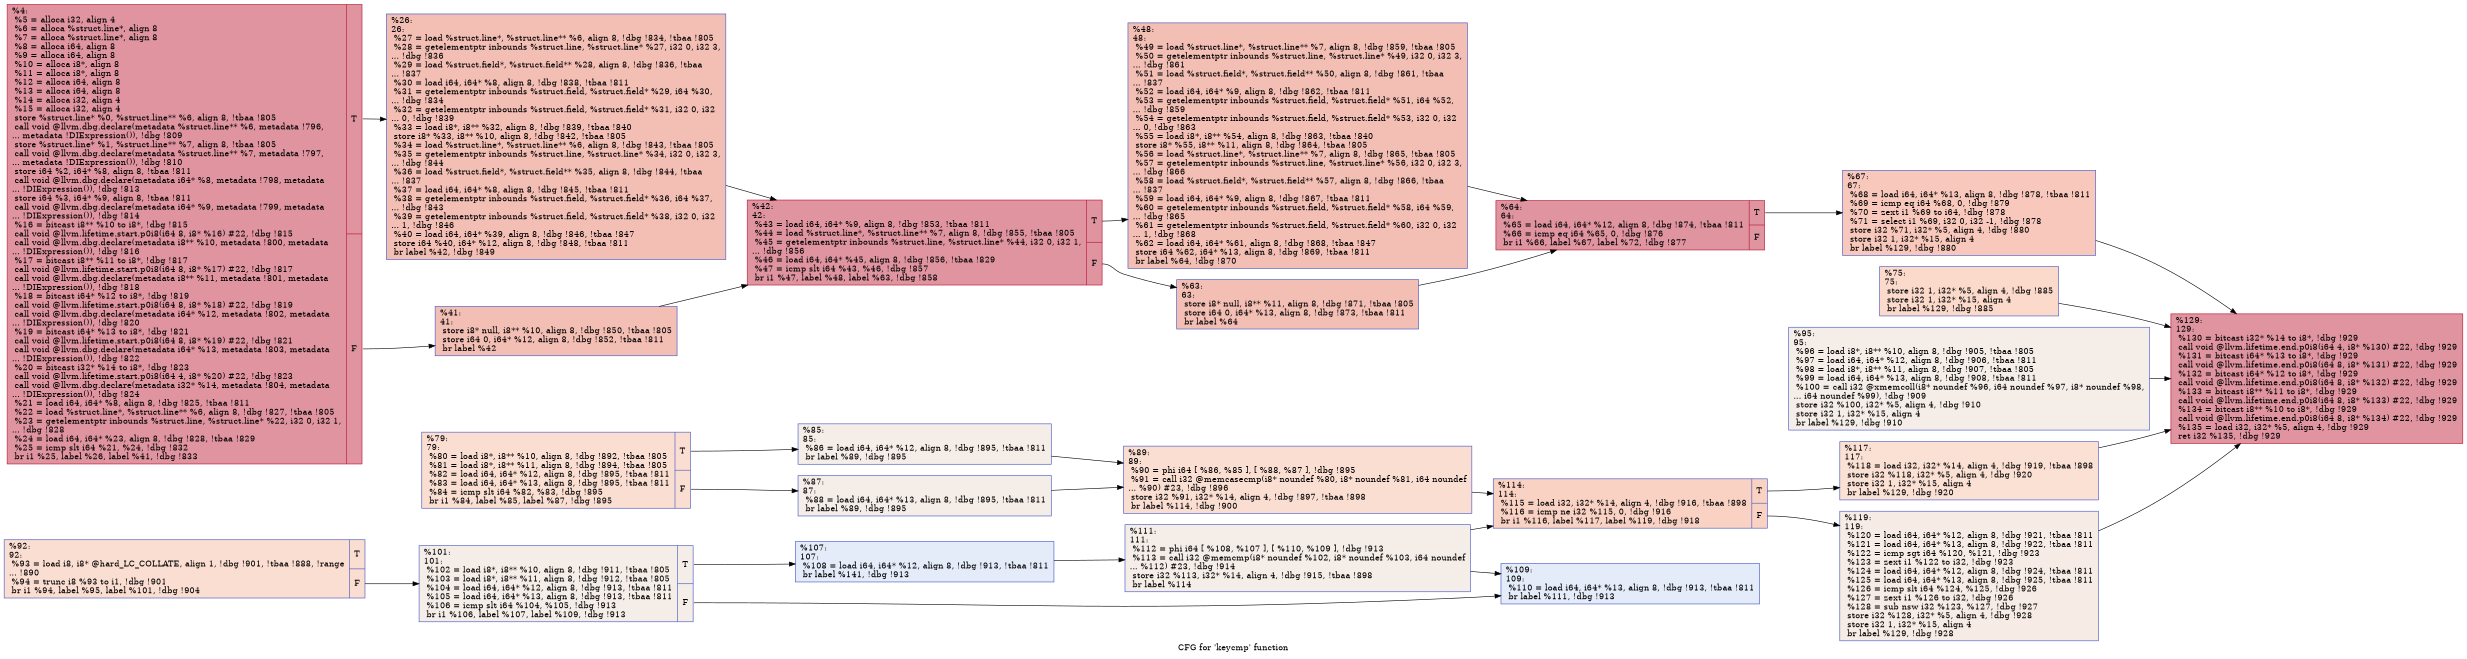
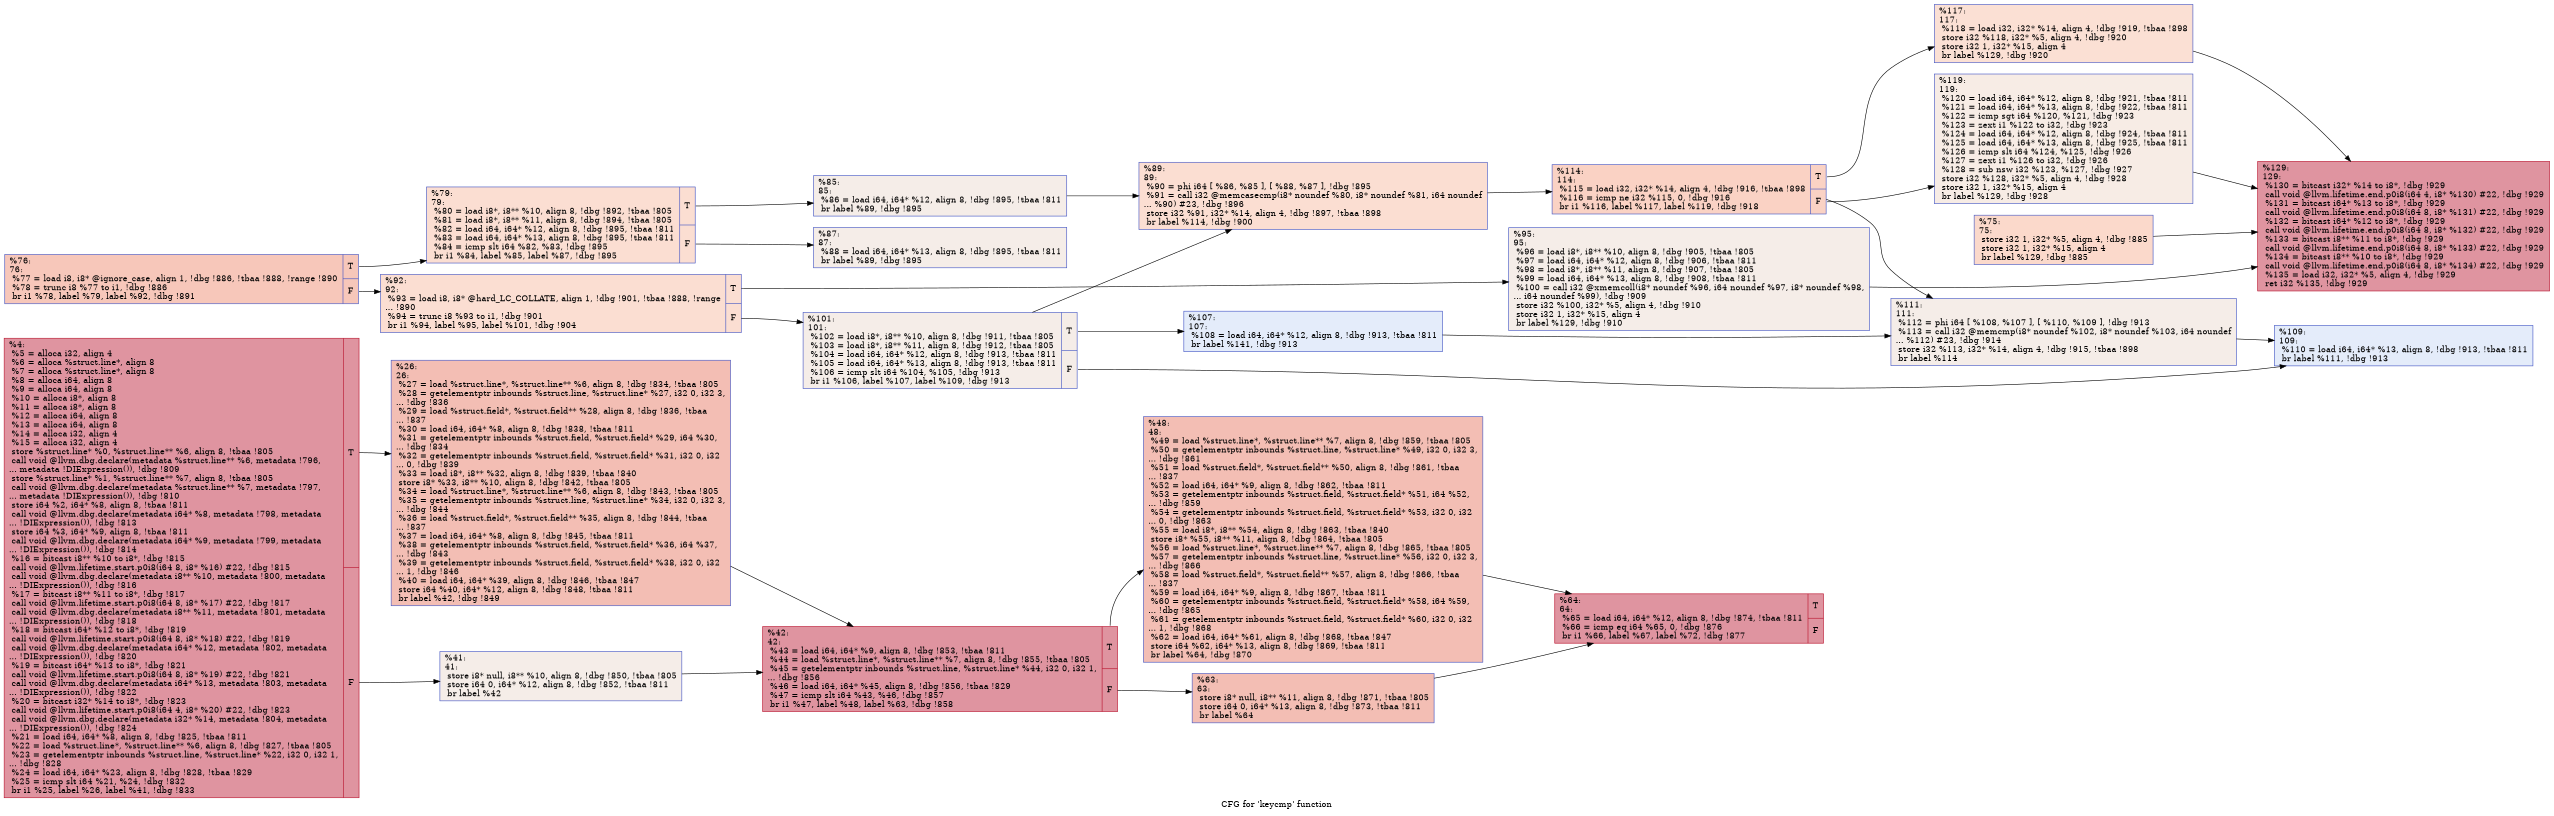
(1969, 213) -> none
none -> (182, 279)
none -> (1122, 287)
(556, 331) -> (561, 676)
(1084, 489) -> (1129, 272)
(1479, 528) -> (1880, 243)
